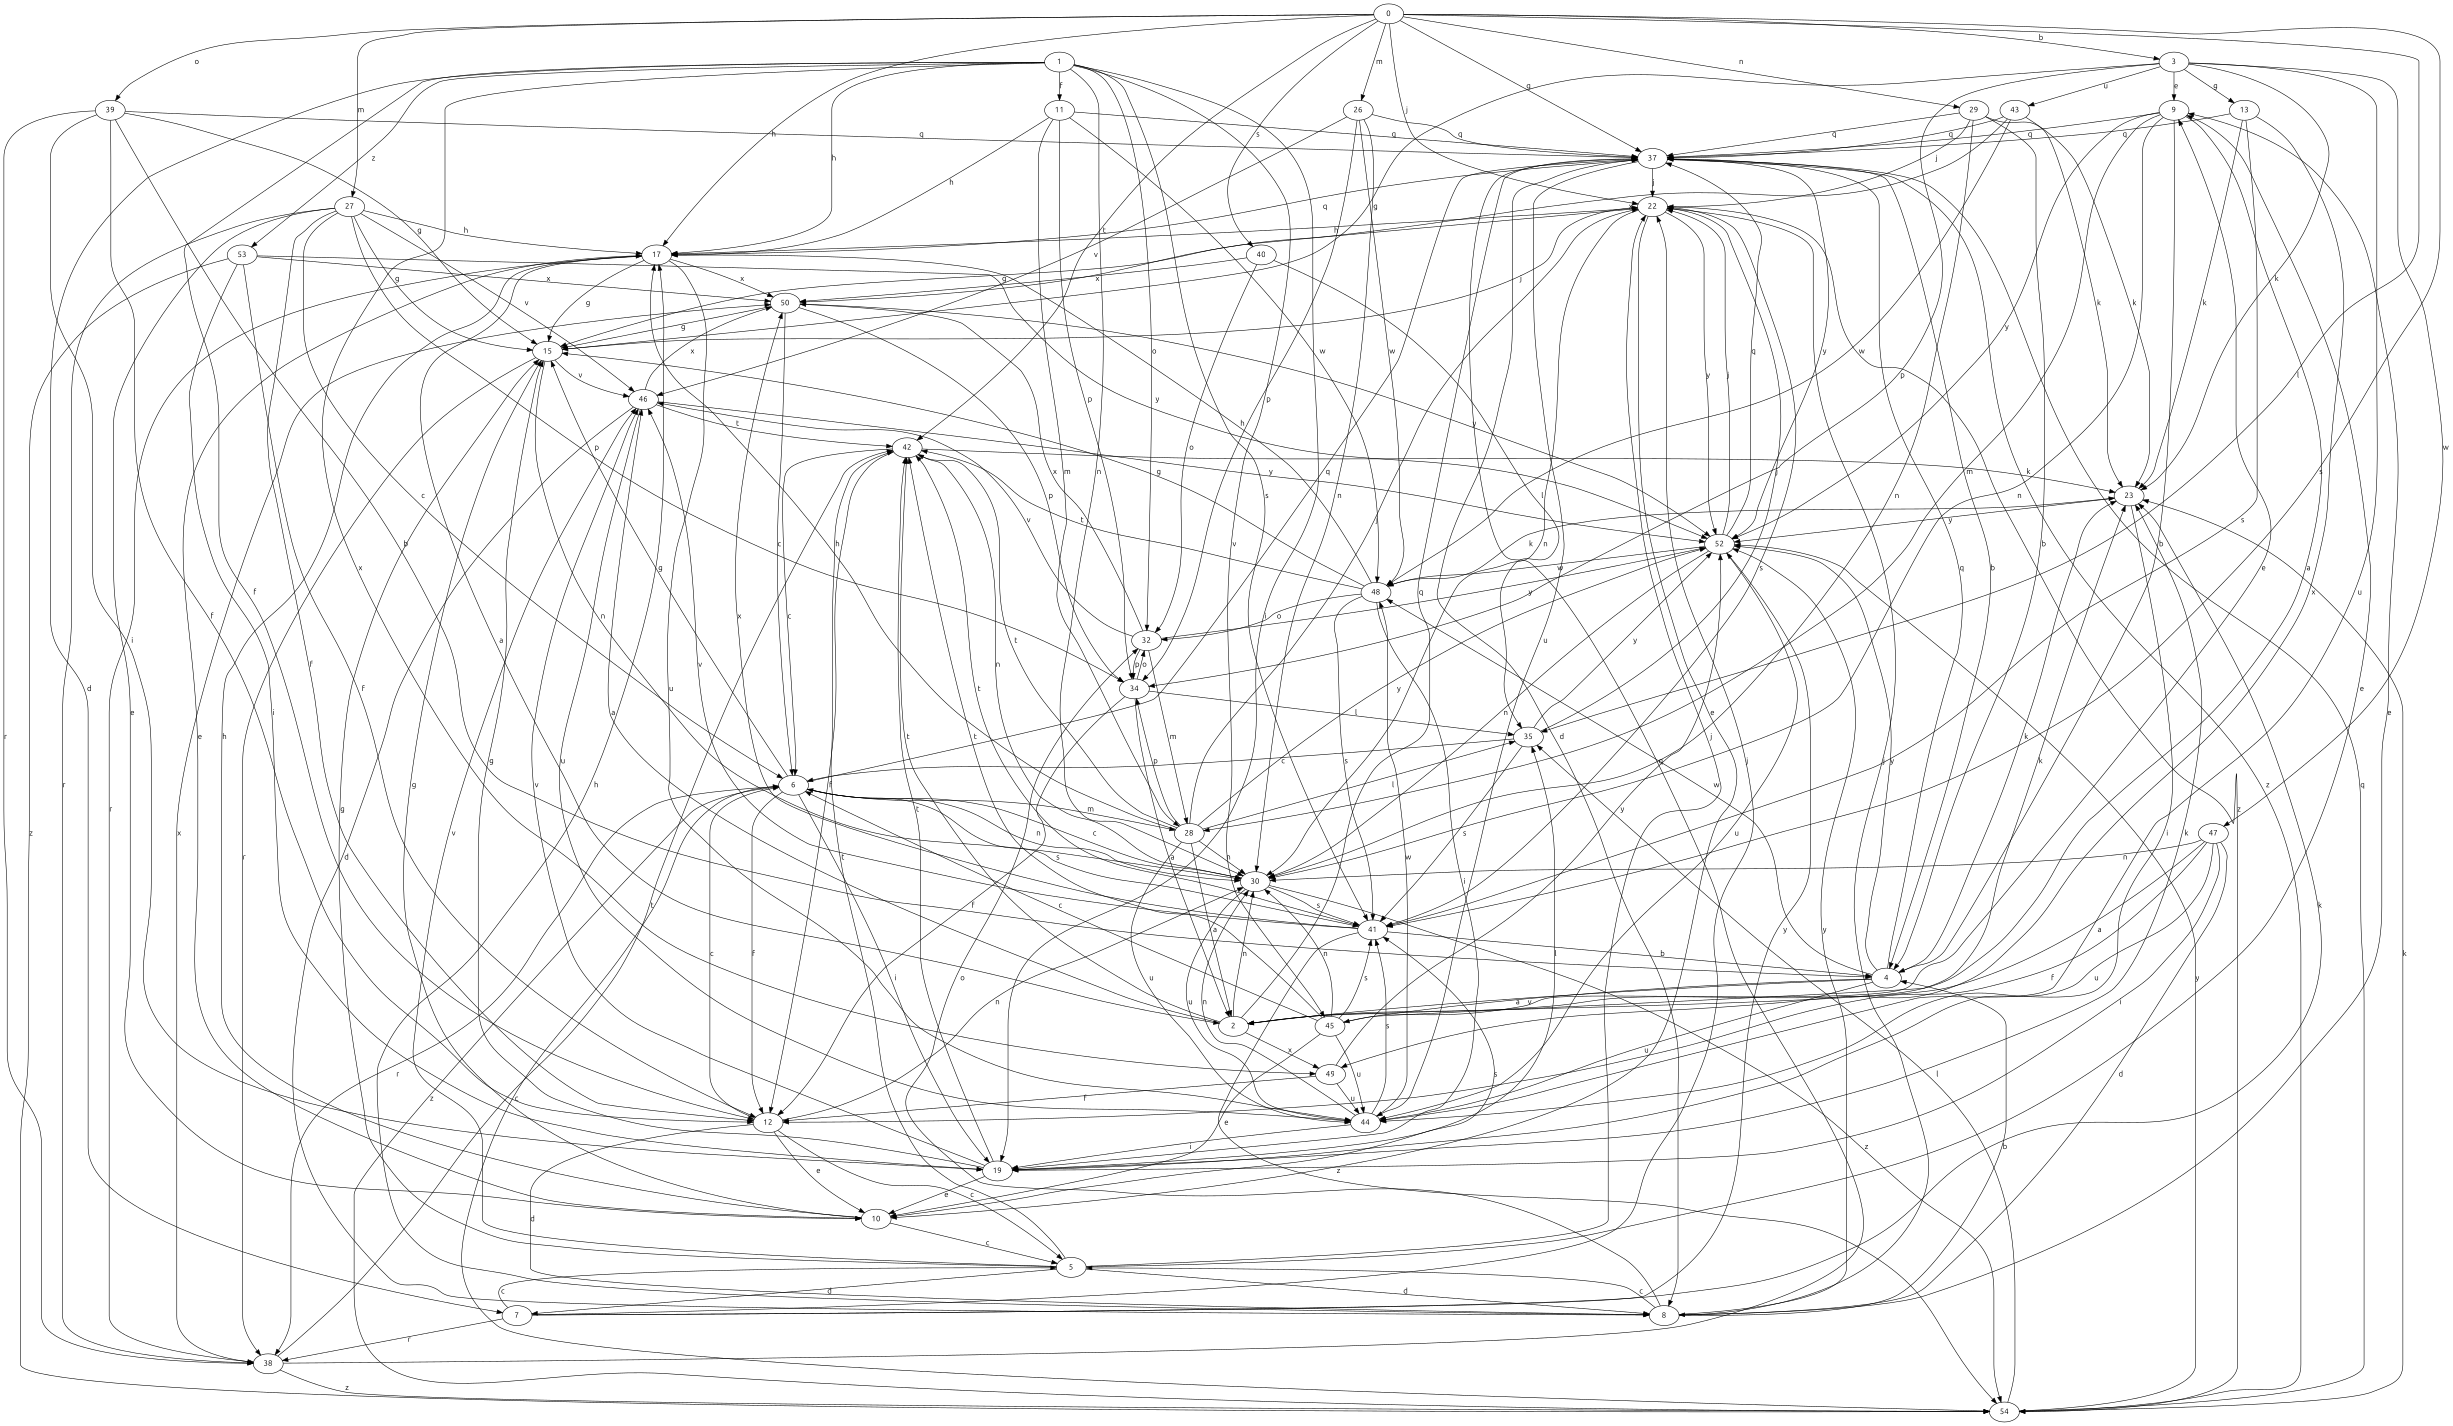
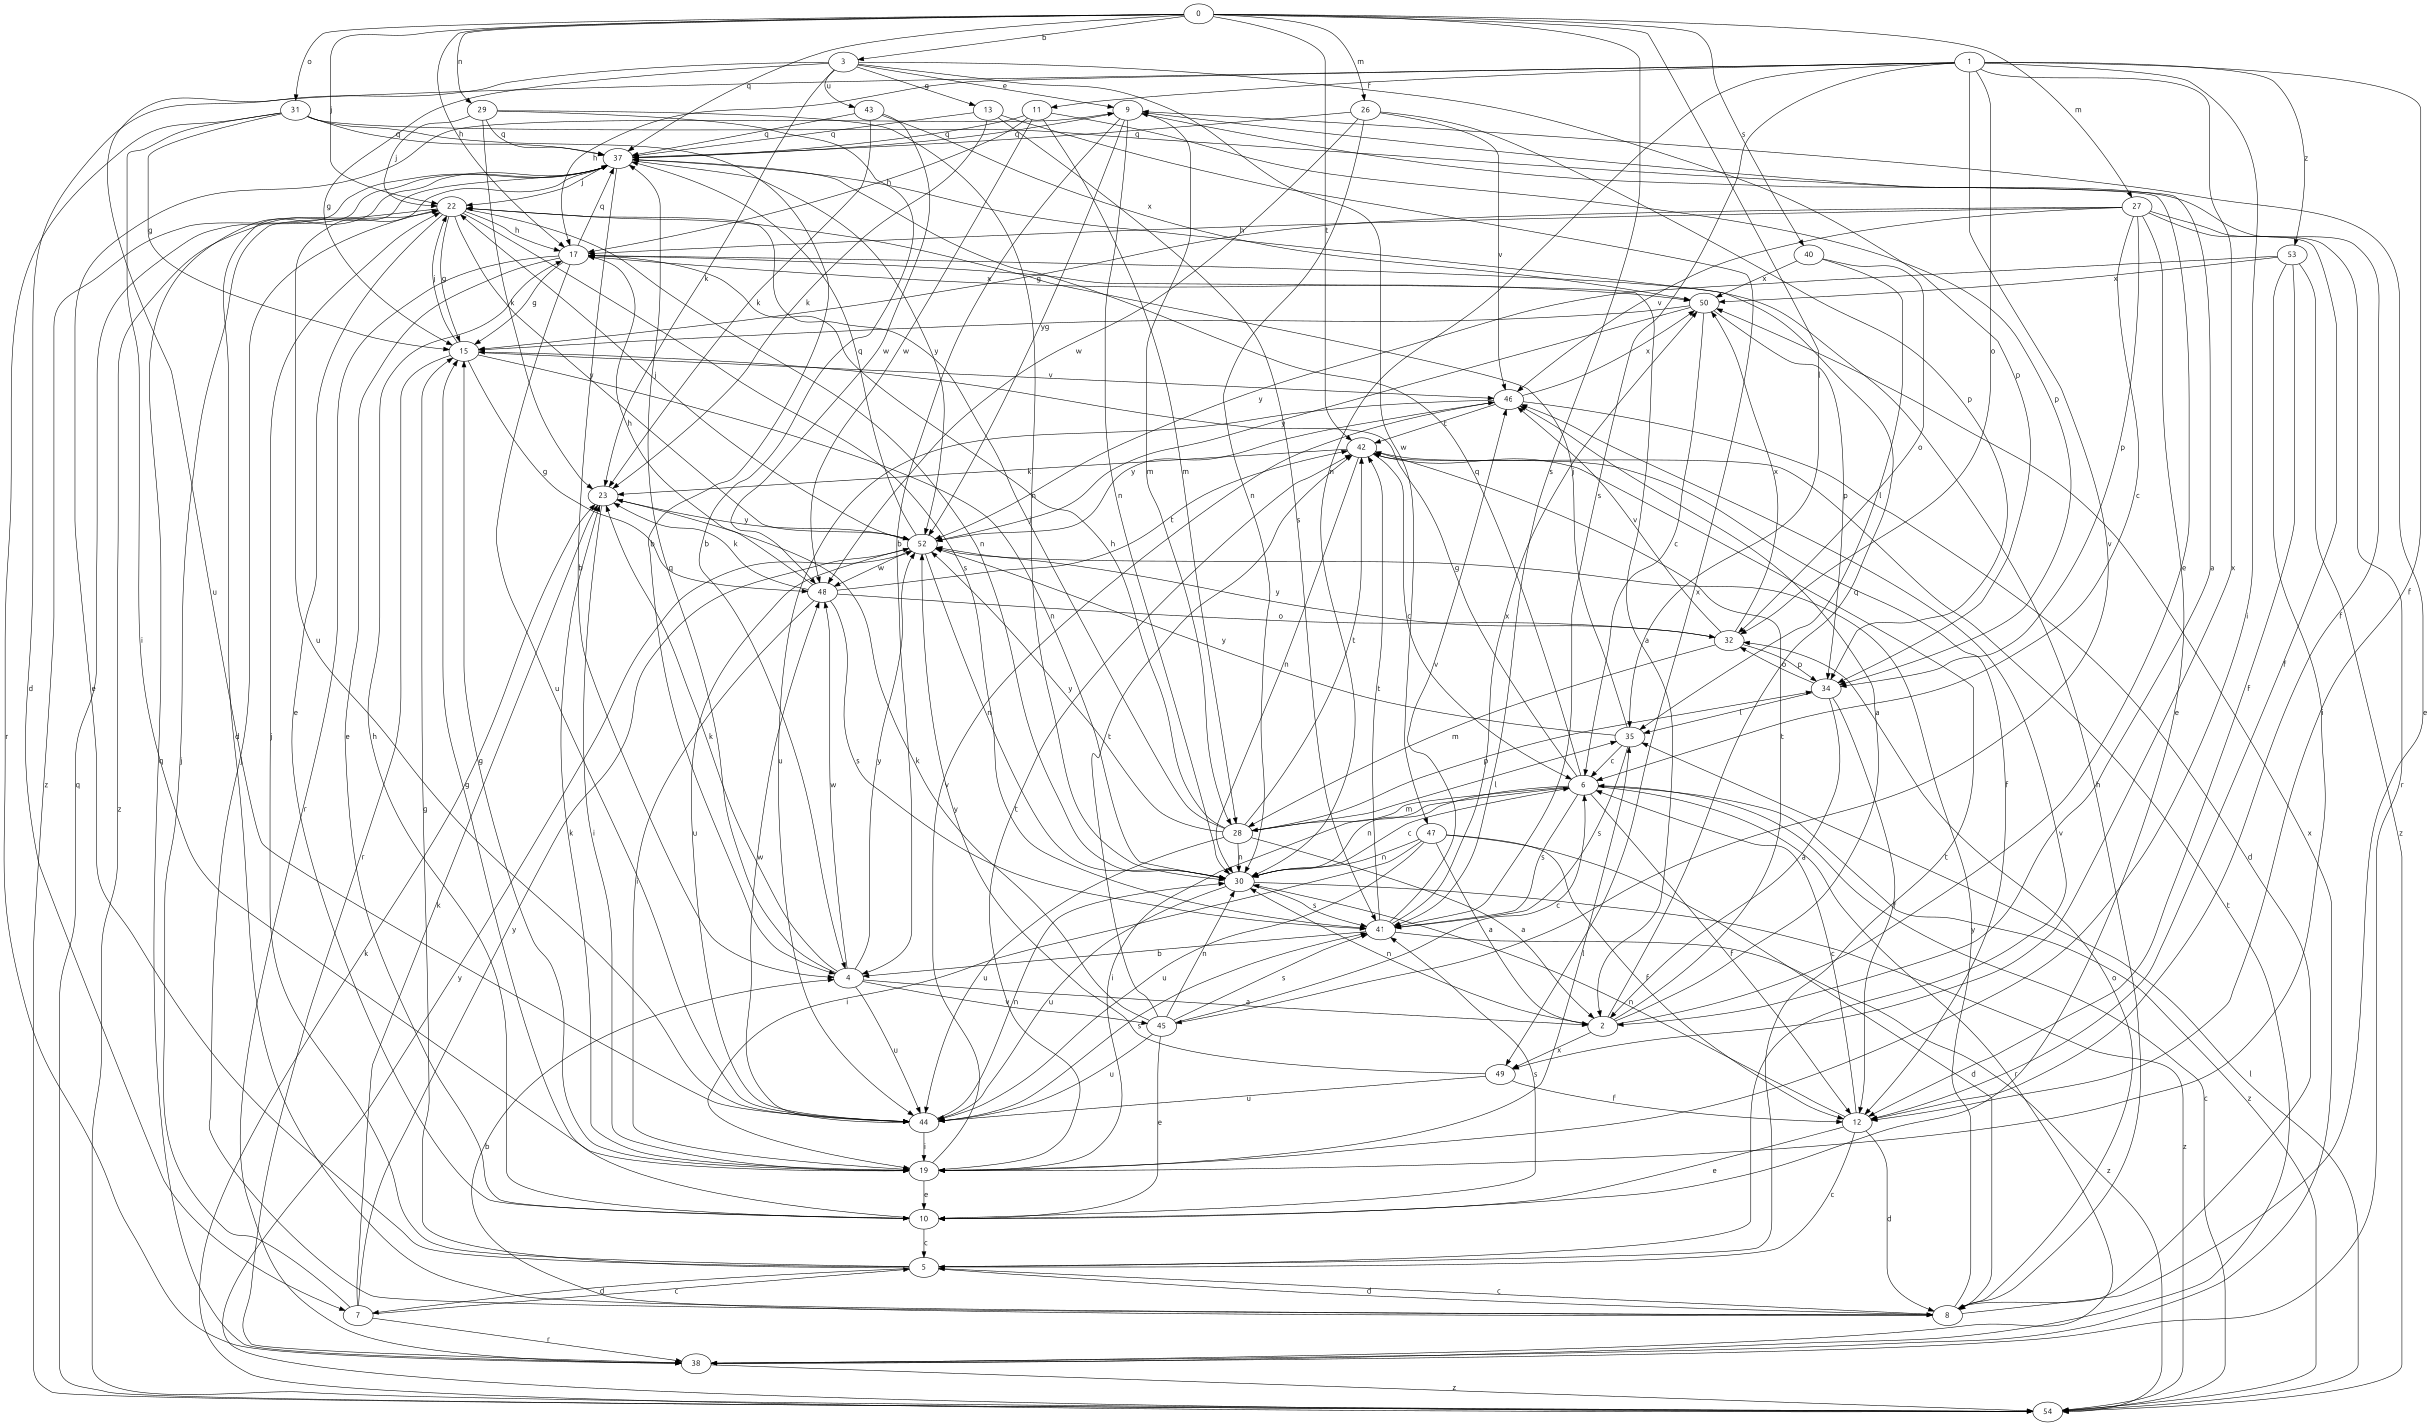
(110, 110) -> (296, 110)
(981, 423) -> (621, 521)
